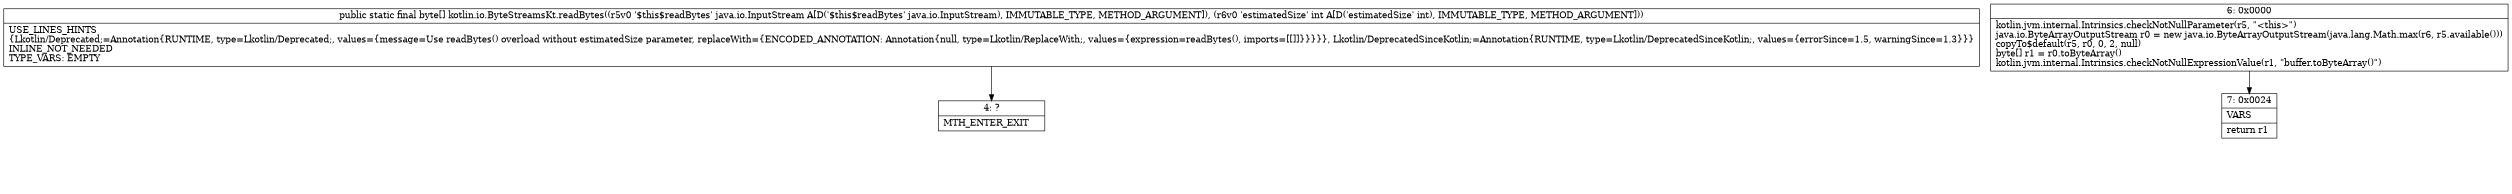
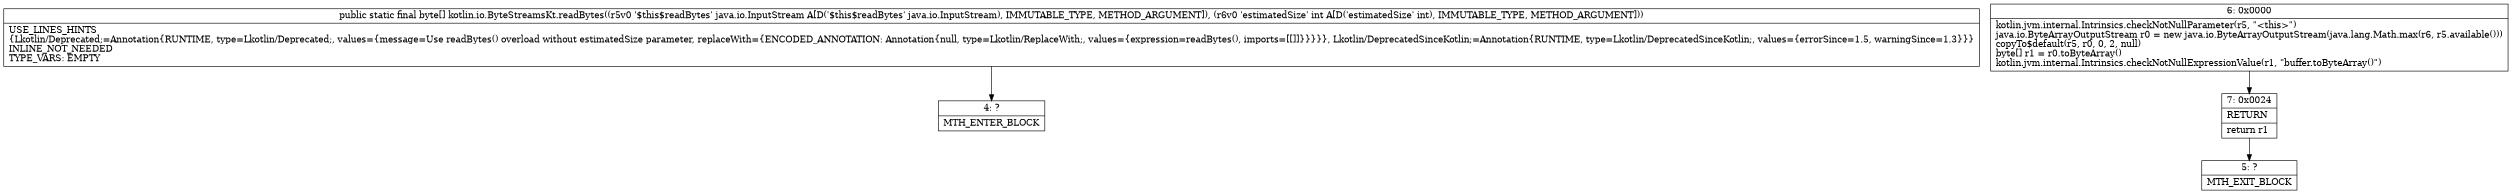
(2239, 115) -> (2247, 115)
(986, 123) -> (992, 123)
none -> (2249, 175)
